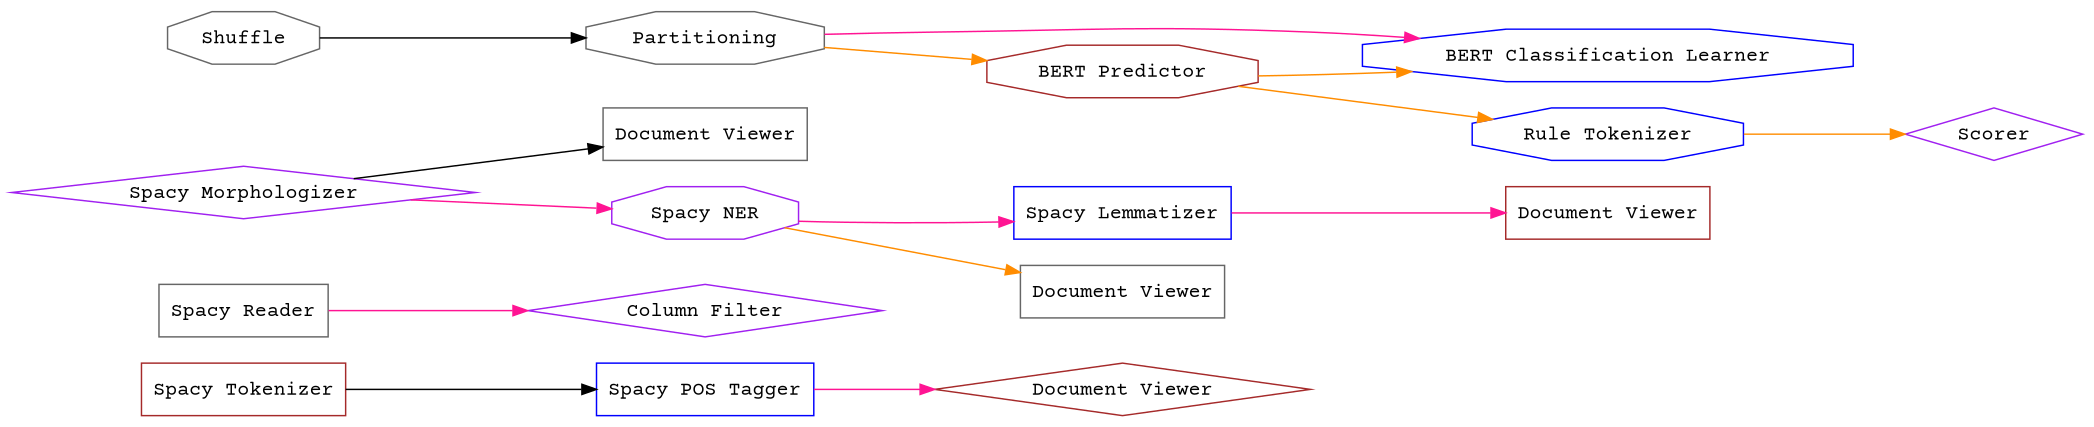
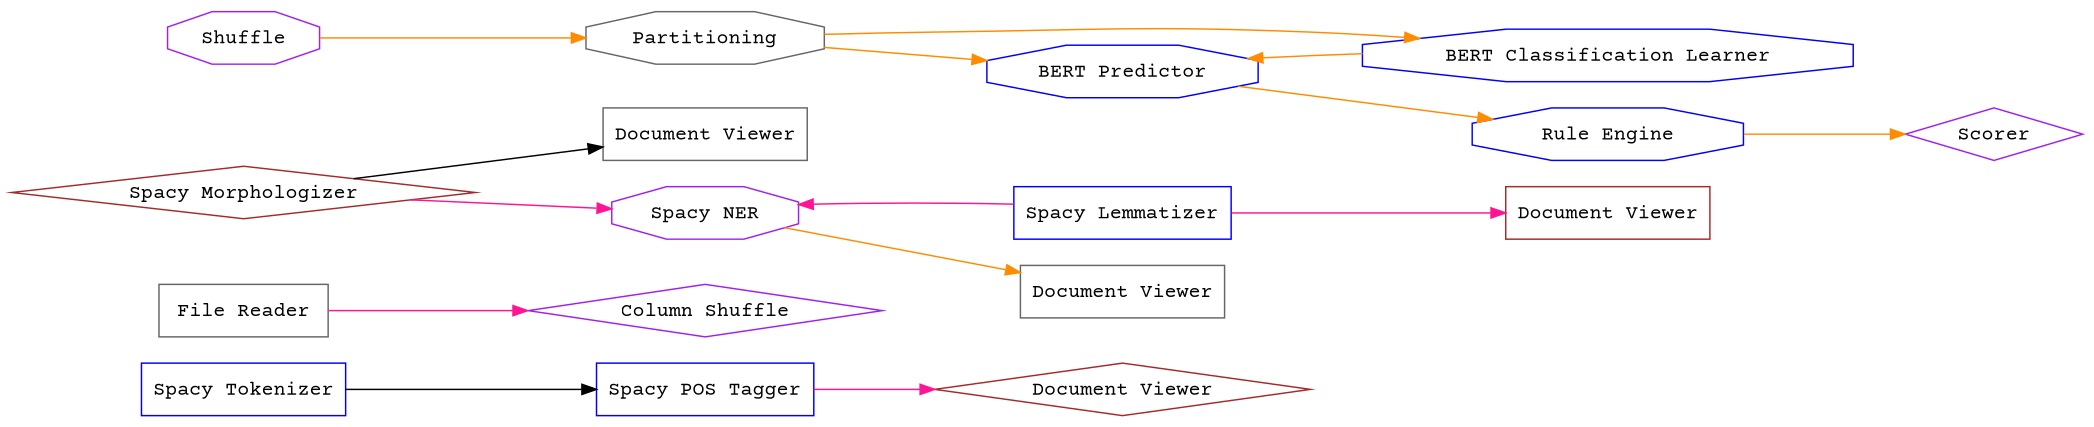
(1114, 29) -> (1114, 29)
(244, 38) -> (244, 38)
(445, 38) -> (445, 38)
(1122, 71) -> (1122, 71)
(1327, 74) -> (1313, 56)
(1608, 134) -> (1608, 134)
(244, 192) -> (244, 192)
(899, 223) -> (914, 203)
(244, 311) -> (244, 311)
(705, 311) -> (705, 311)
(244, 389) -> (244, 389)
